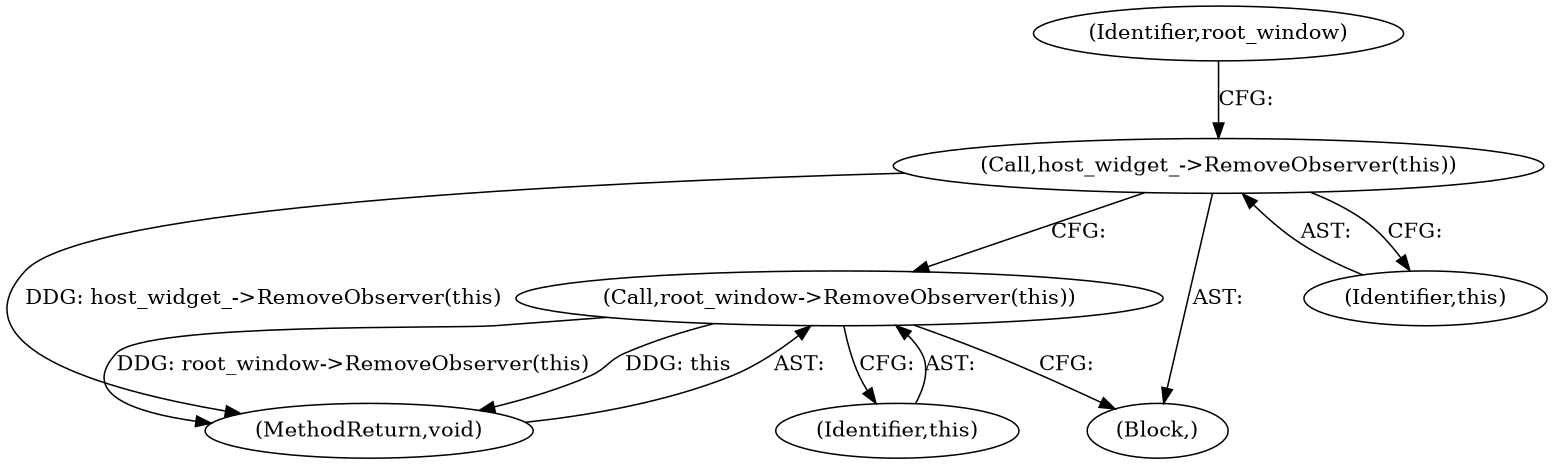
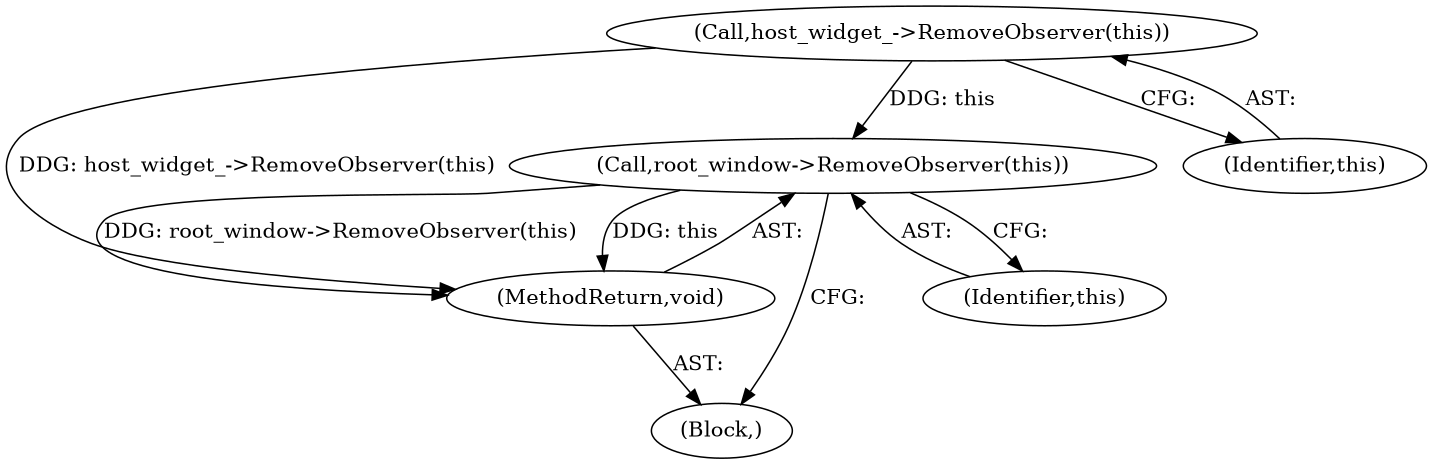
(1219, 33) -> none
(1082, 232) -> (943, 100)
(1190, 291) -> (662, 359)
